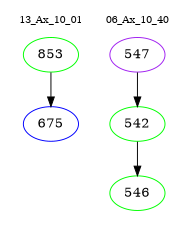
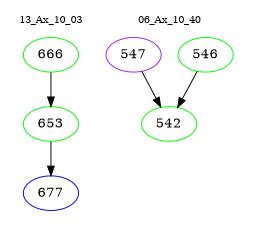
(51, 21) -> (51, 21)
none -> (51, 55)
(51, 55) -> (51, 124)
(51, 124) -> (51, 193)
(137, 154) -> (190, 85)
